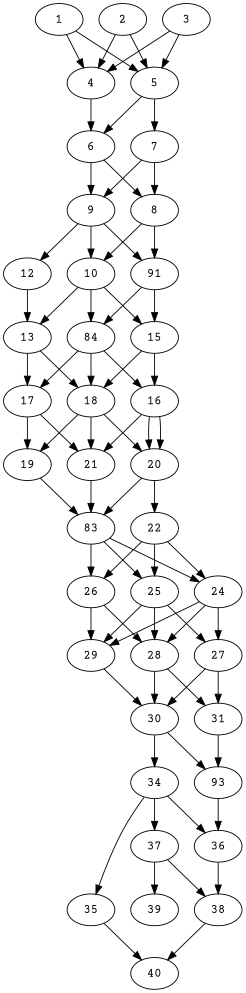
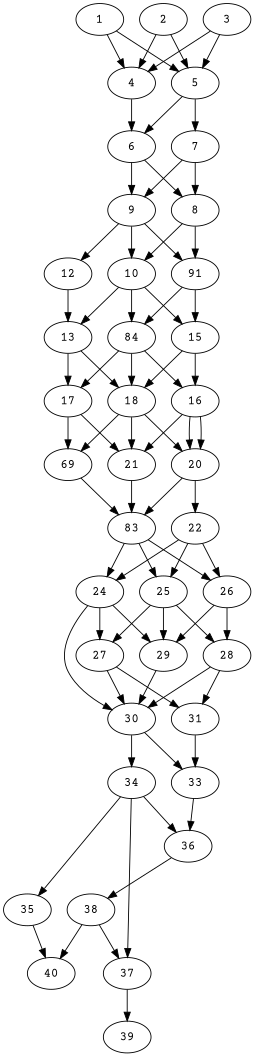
(27, 465) -> (68, 465)
(190, 620) -> (65, 661)
(218, 783) -> (195, 783)
(183, 875) -> (107, 938)
